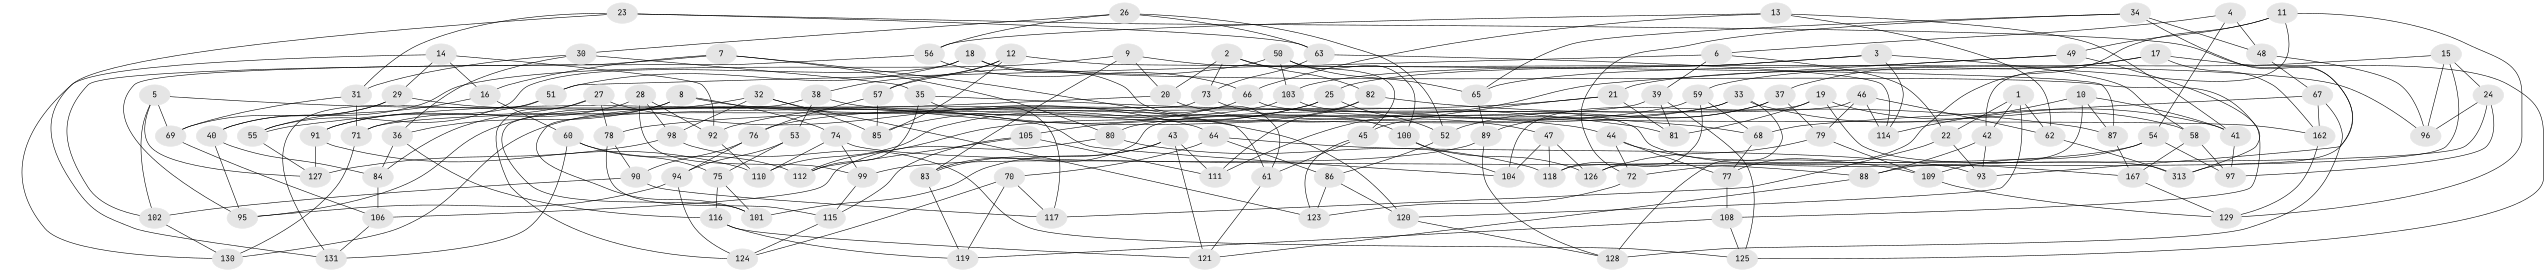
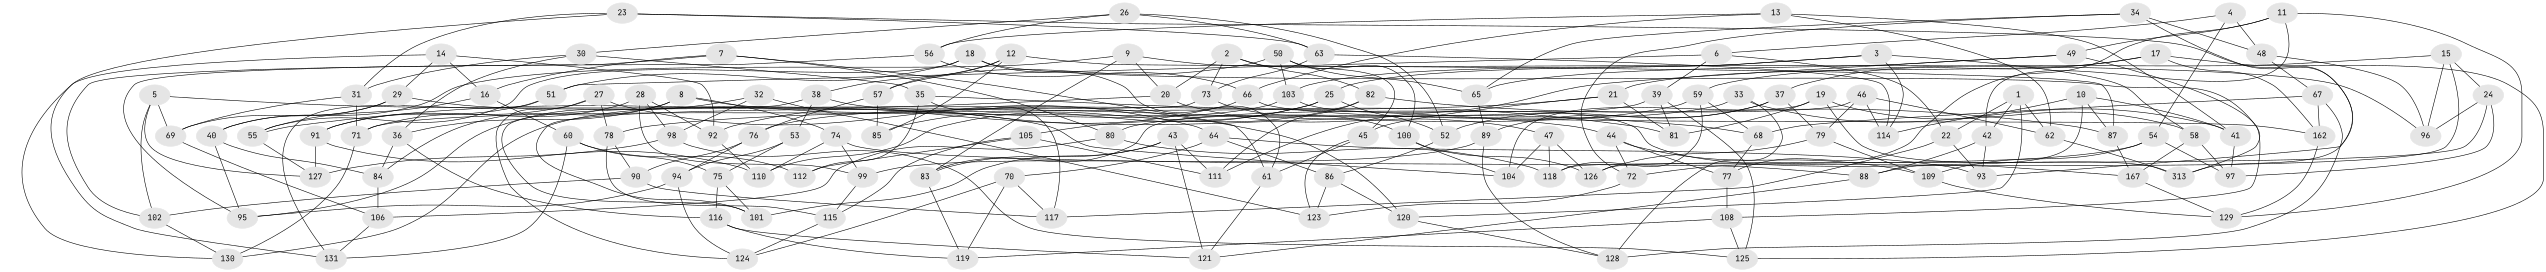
(819, 113) -> none
(1267, 121) -> none
